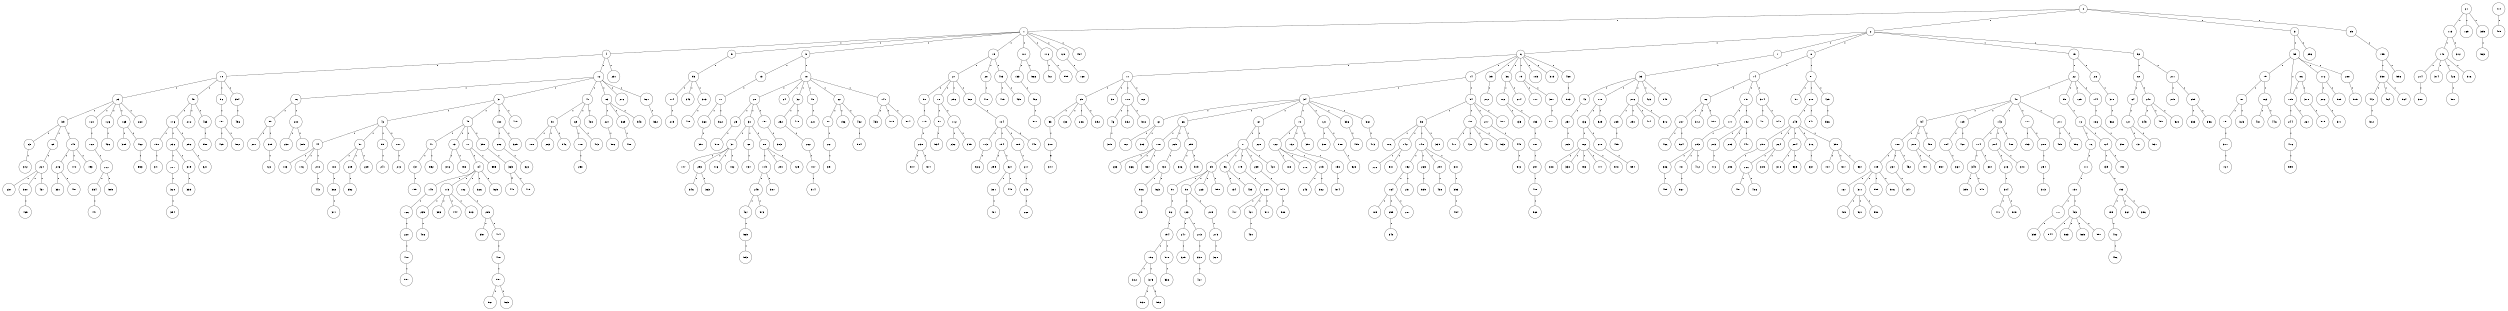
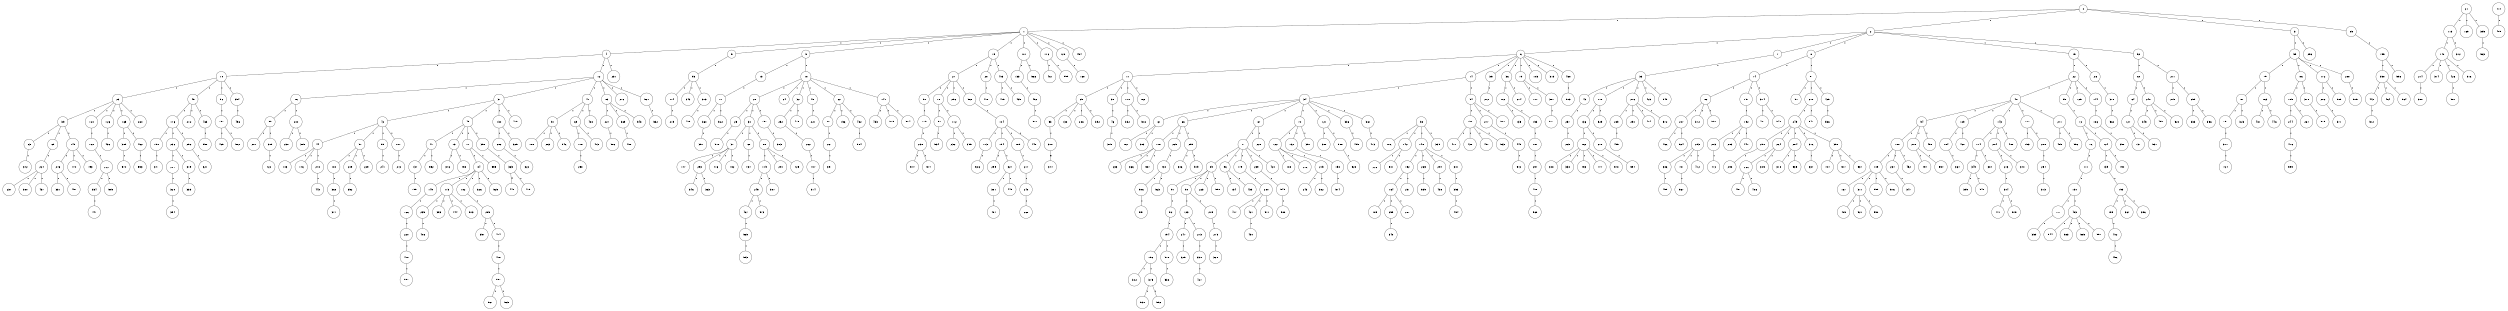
(2292, 76) -> (2298, 65)
(1120, 111) -> (1112, 111)
(1446, 111) -> none
(1730, 122) -> none
none -> (124, 167)
(25, 212) -> none
